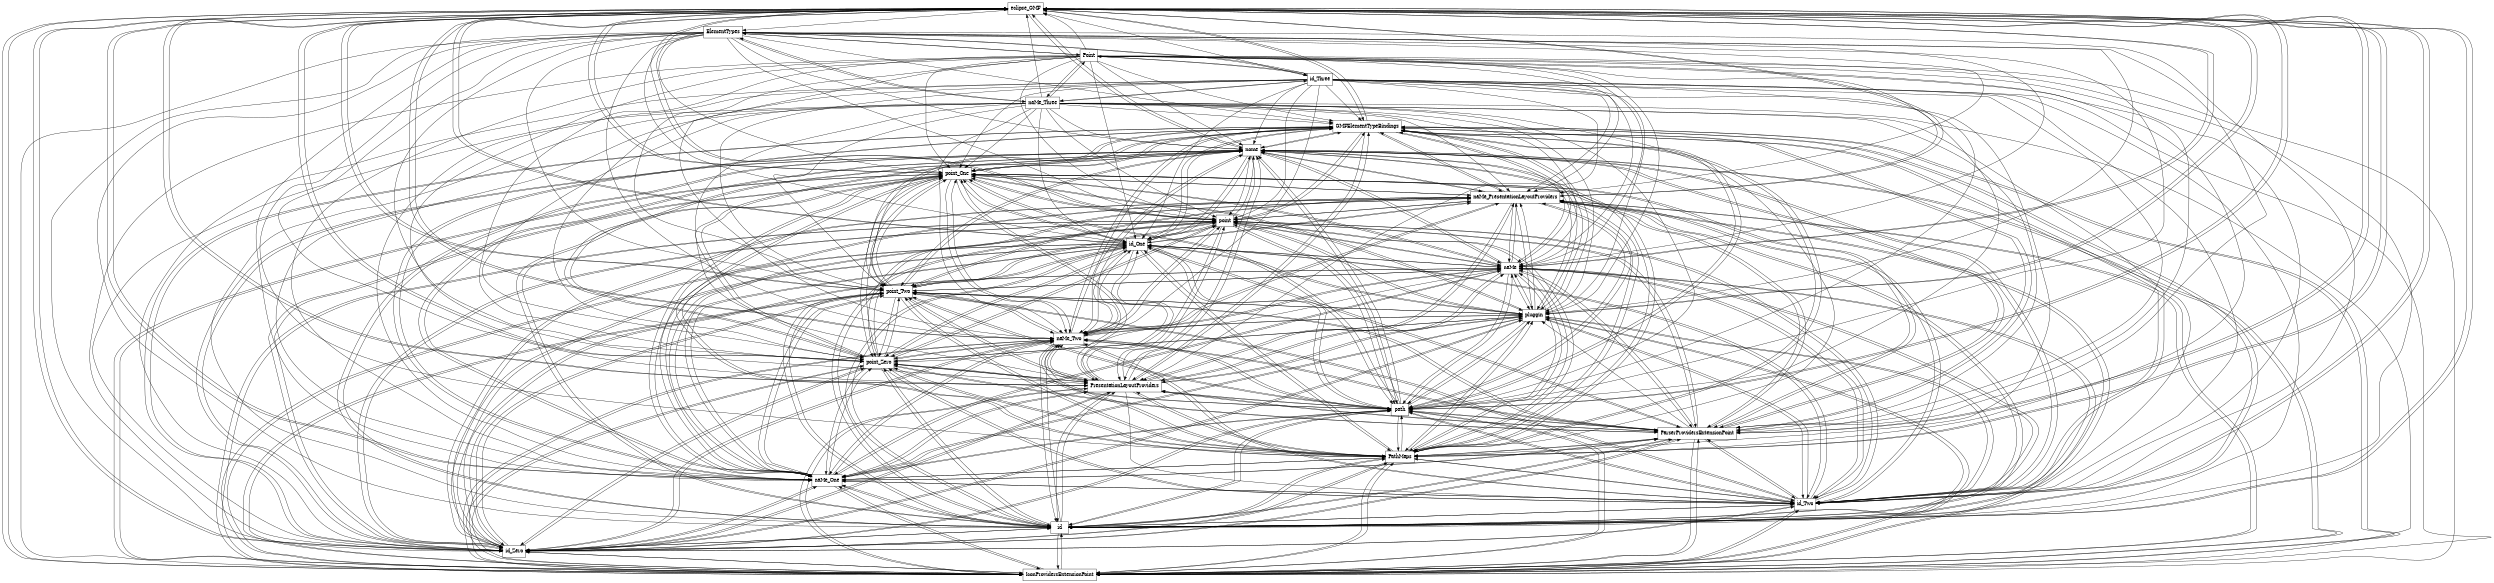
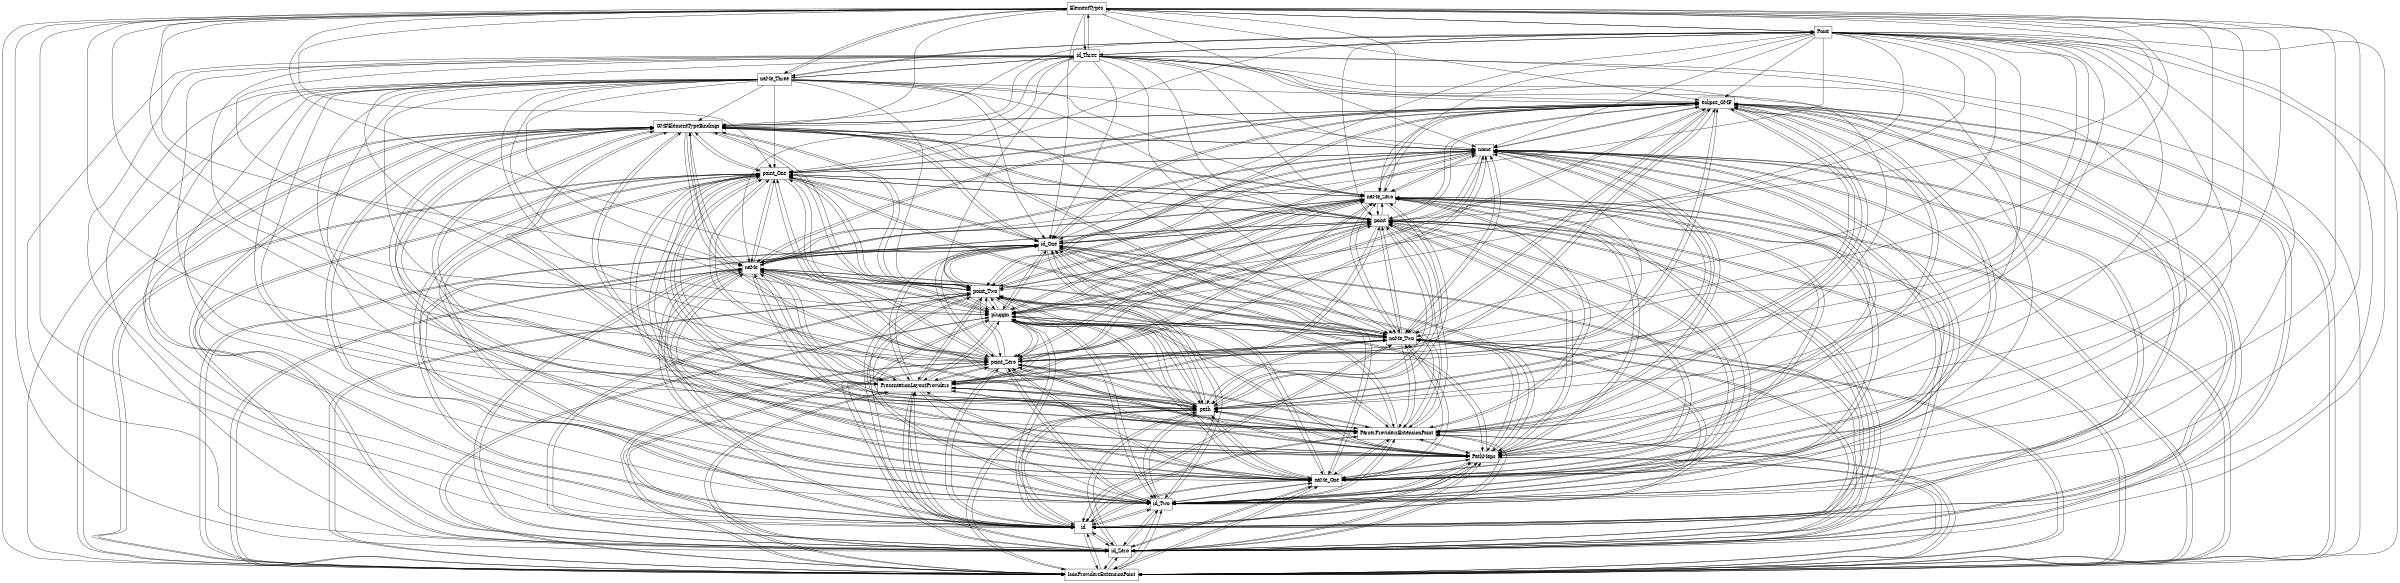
(877, 20) -> (1401, 55)
(1515, 197) -> (1380, 197)
(1218, 284) -> none
none -> (873, 306)
none -> (1208, 343)
